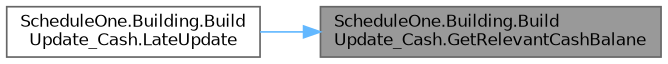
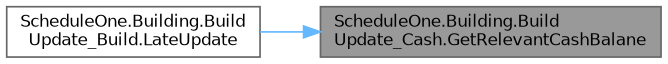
(133, 32) -> (133, 32)
